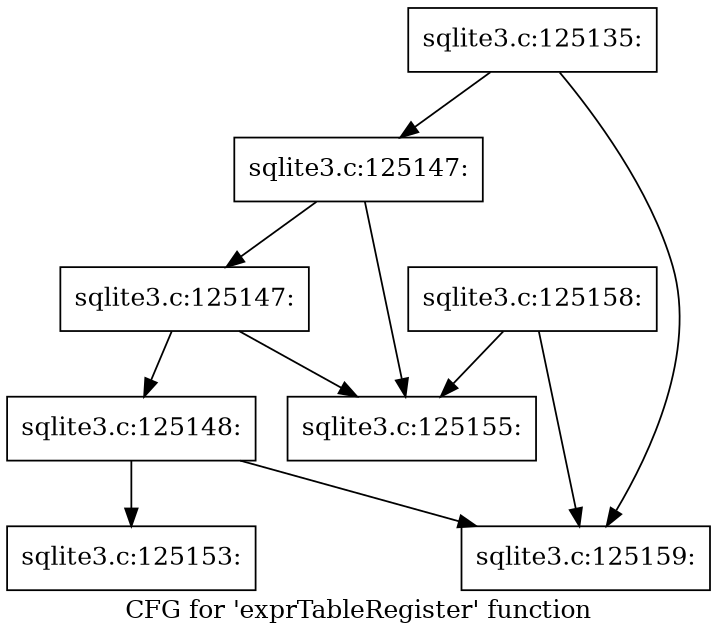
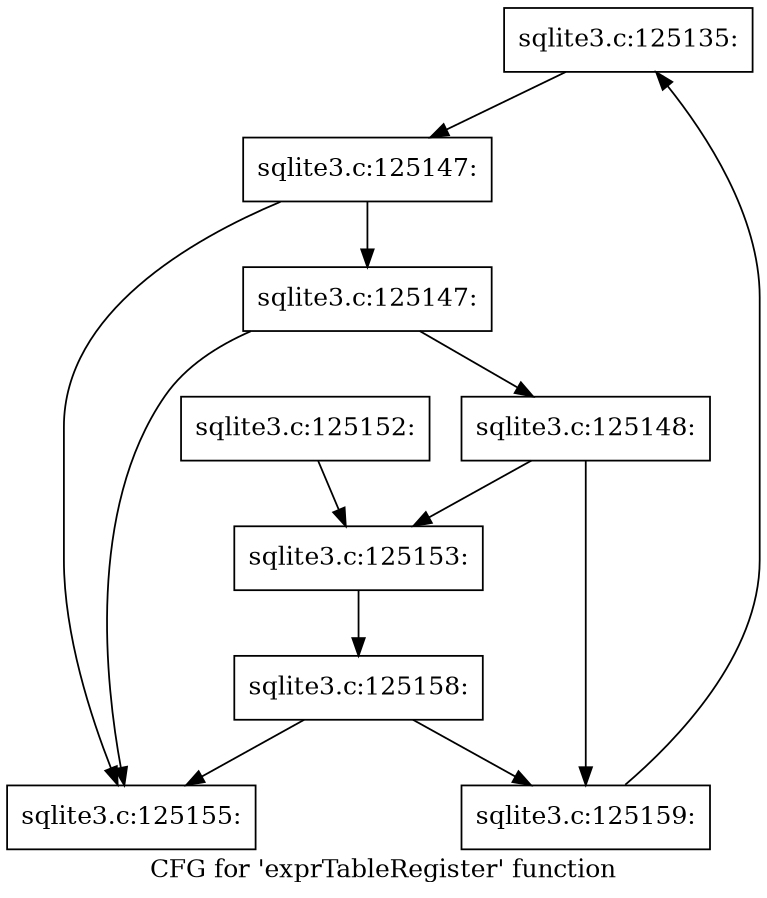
(676, 282) -> (760, 446)
none -> (305, 429)
none -> (359, 614)
